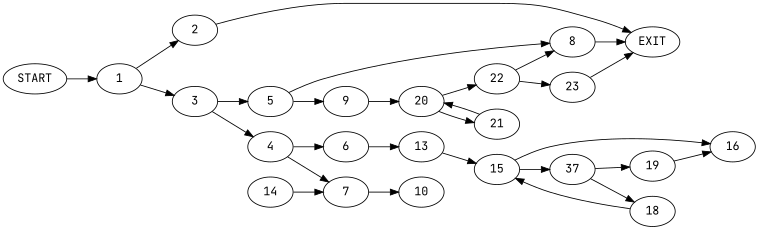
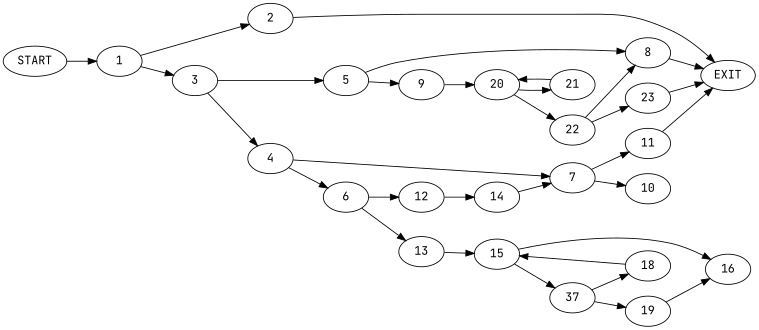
none -> (648, 143)
none -> (421, 197)
